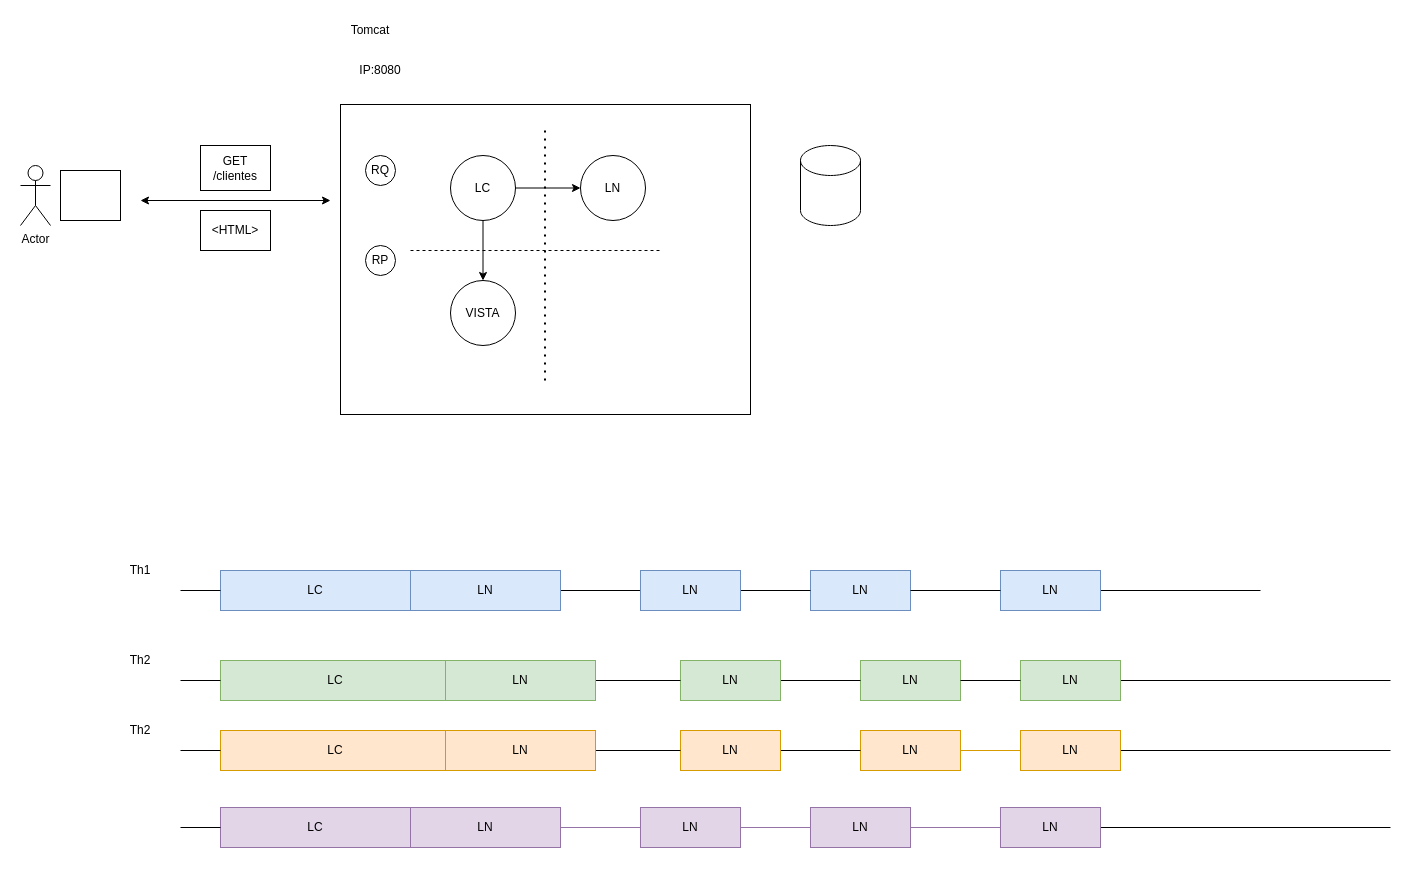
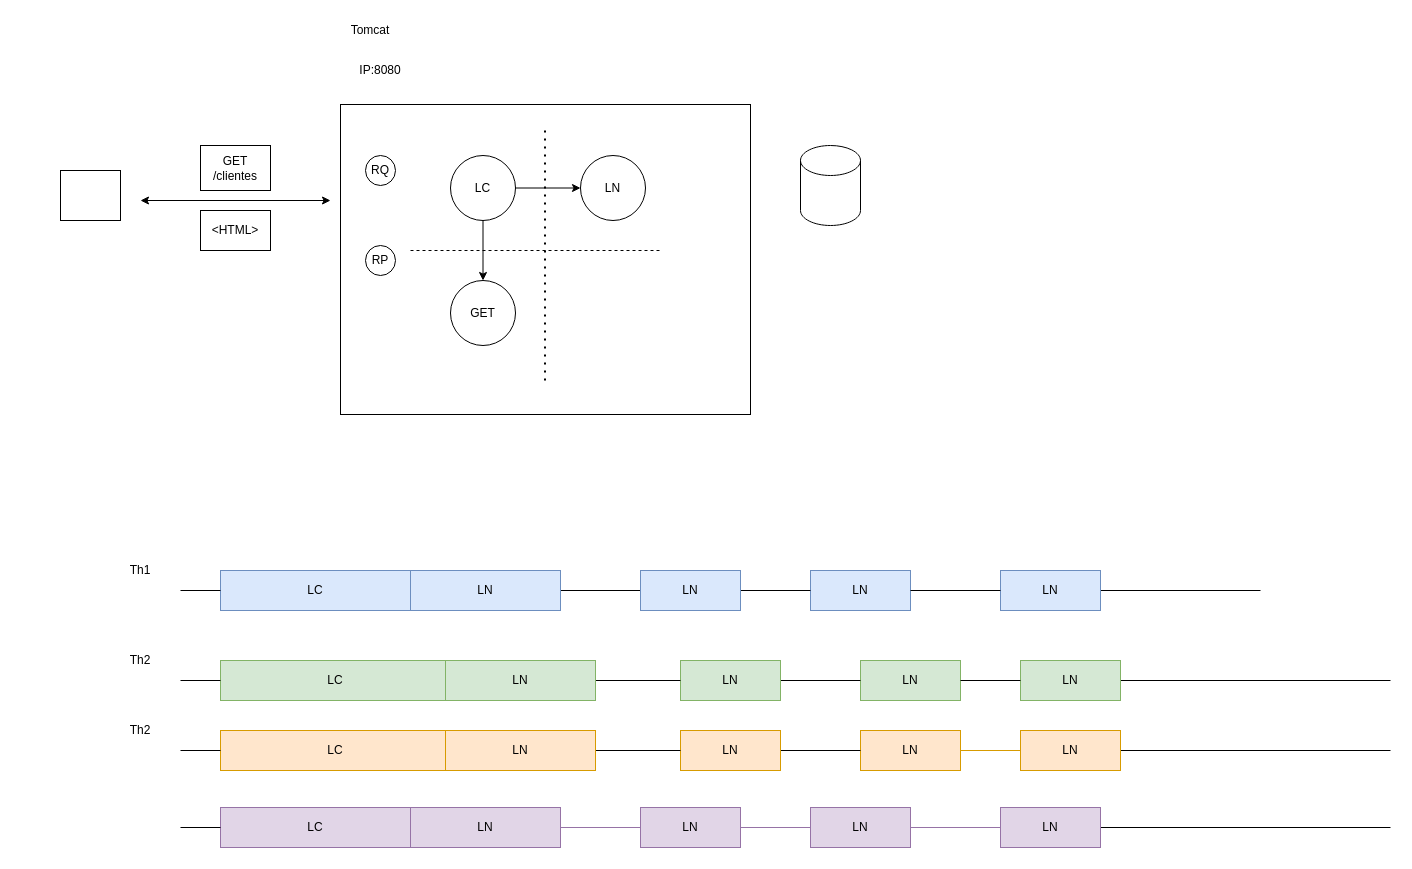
(36, 196) -> none
(483, 314) -> (483, 314)
